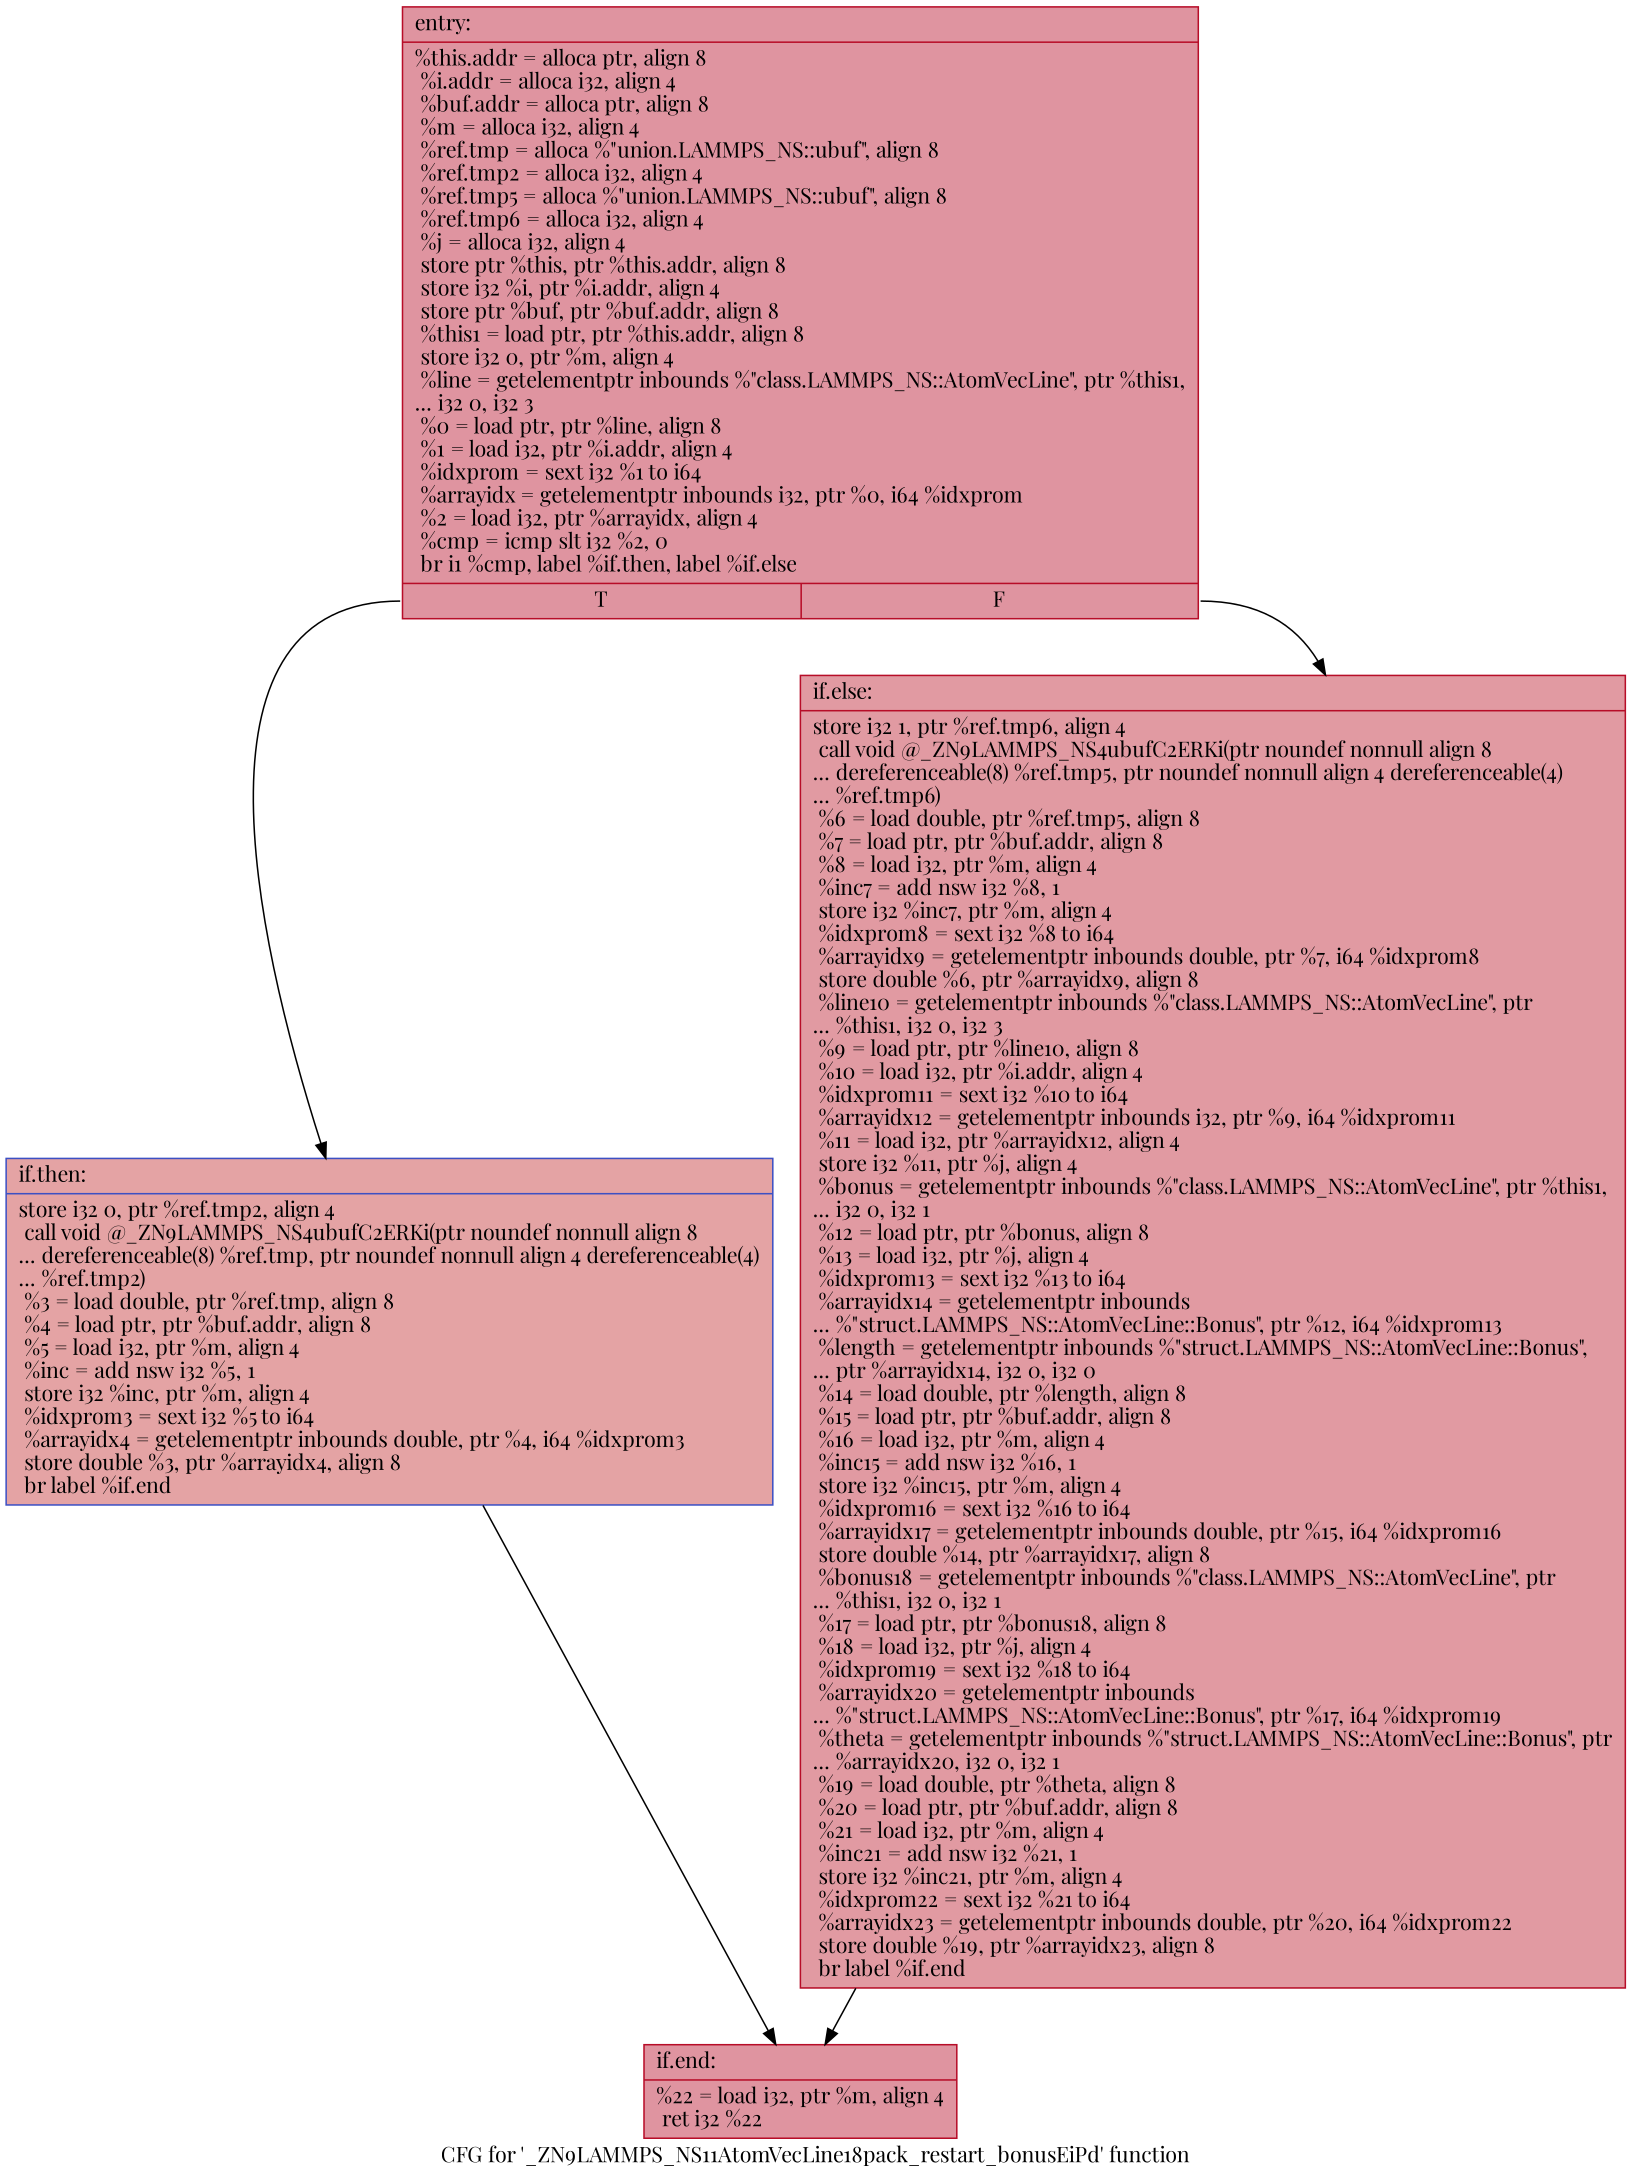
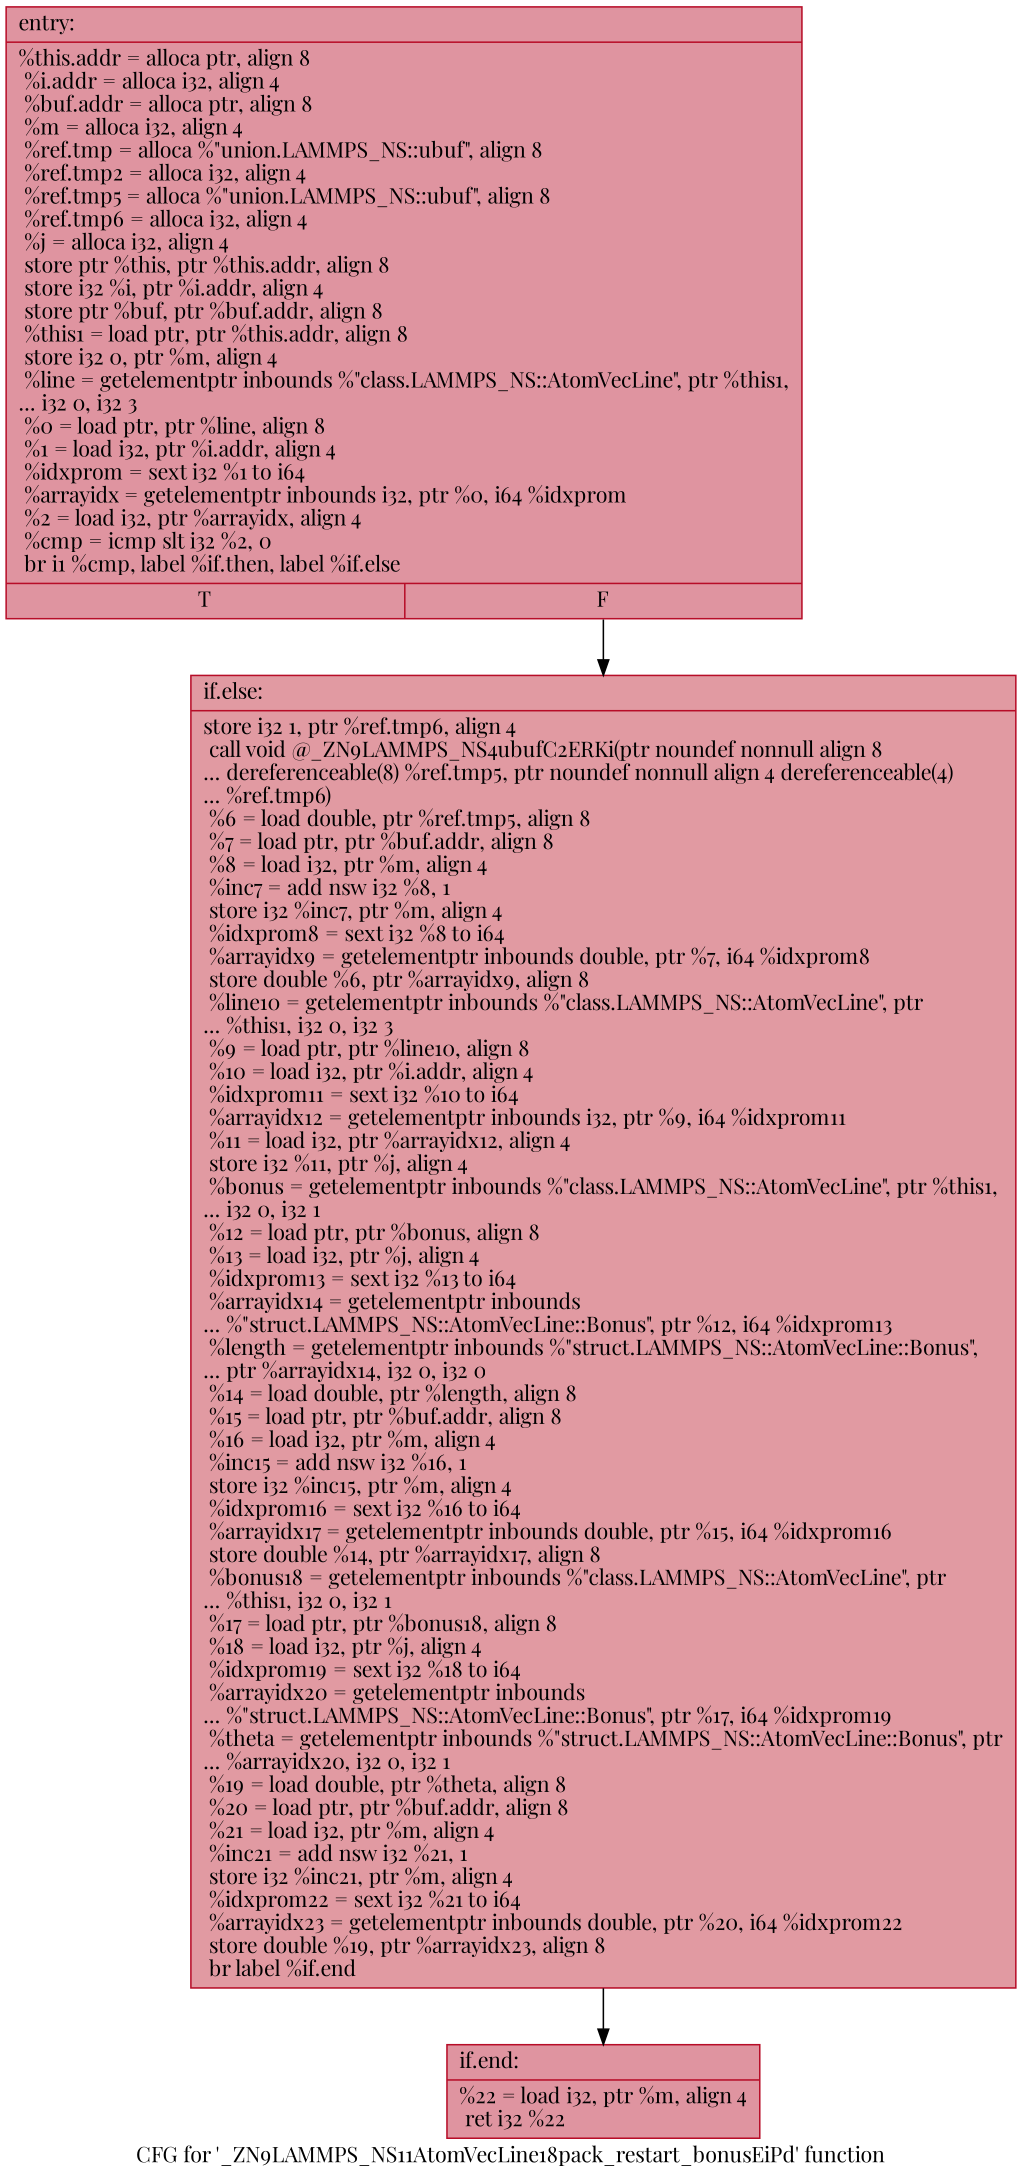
(389, 1332) -> none
